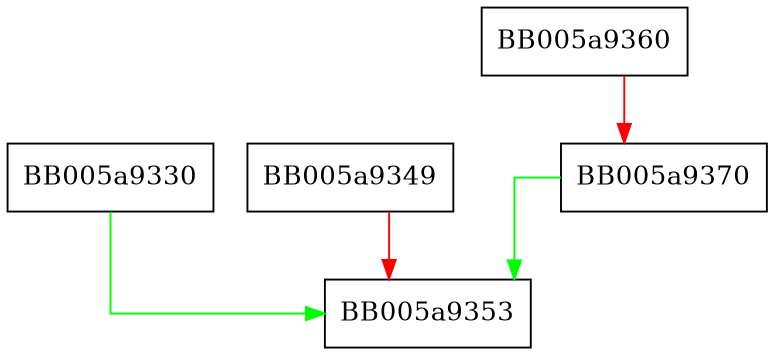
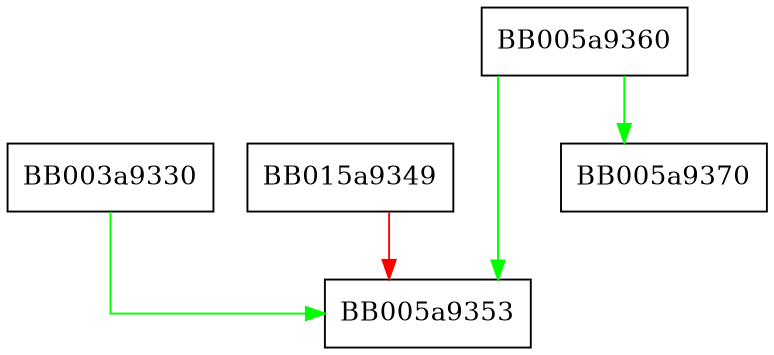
(624, 100) -> (624, 100)
(110, 178) -> (110, 178)
(350, 178) -> (350, 178)
(514, 196) -> (498, 168)
